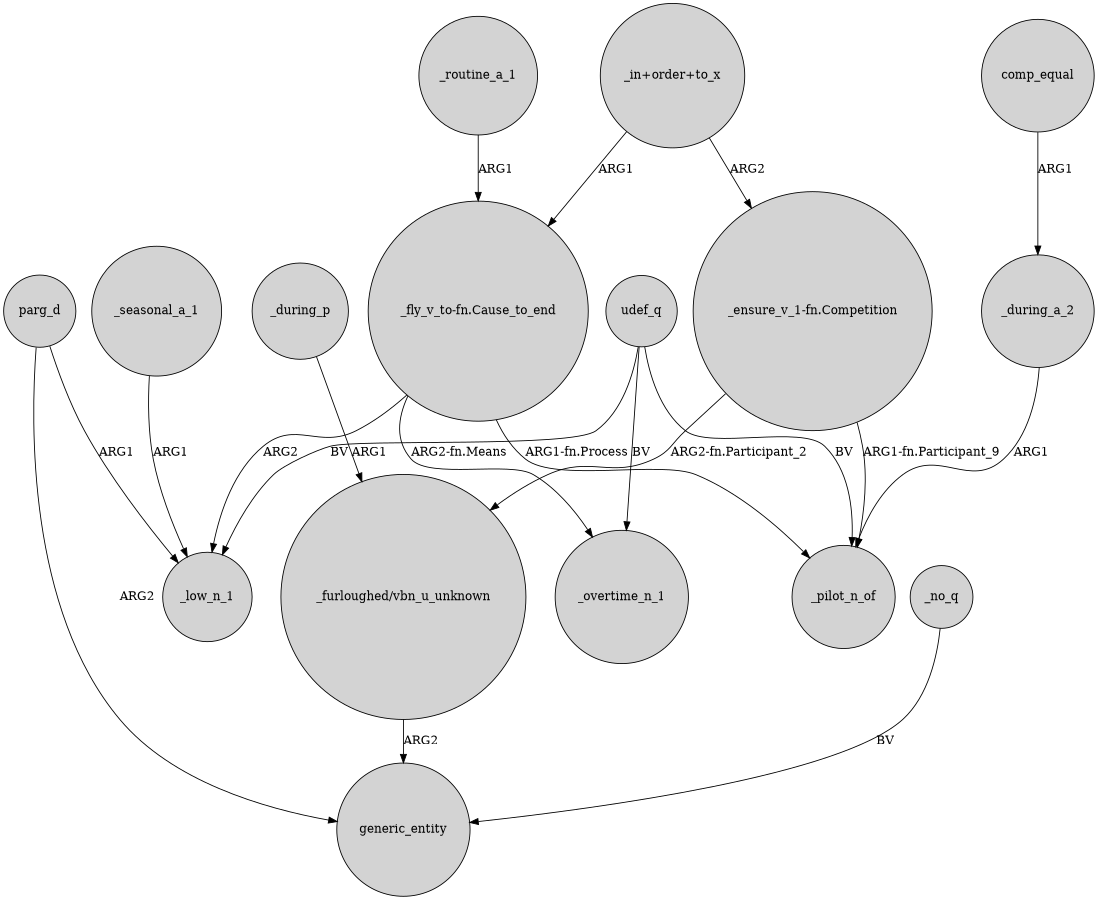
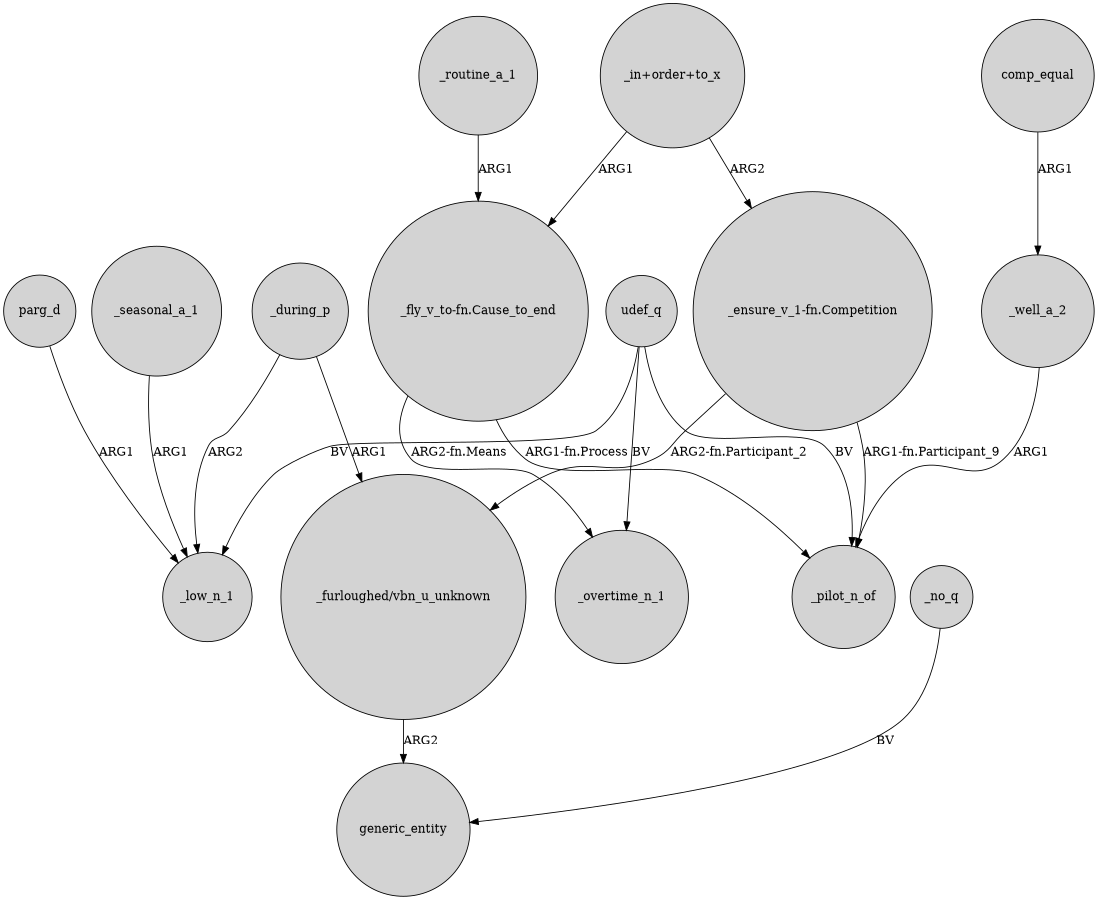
(1038, 311) -> (1038, 311)
(284, 436) -> (214, 440)
(80, 654) -> none
